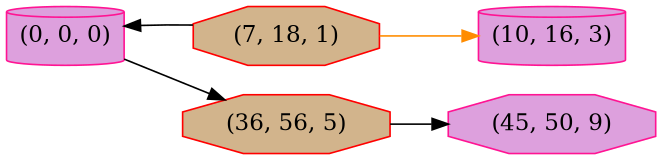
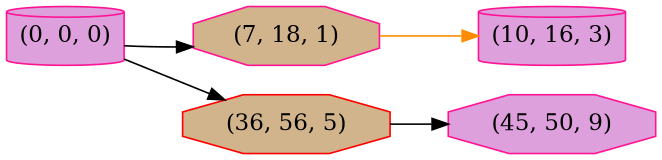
(167, 25) -> (150, 47)
(286, 36) -> (286, 36)
